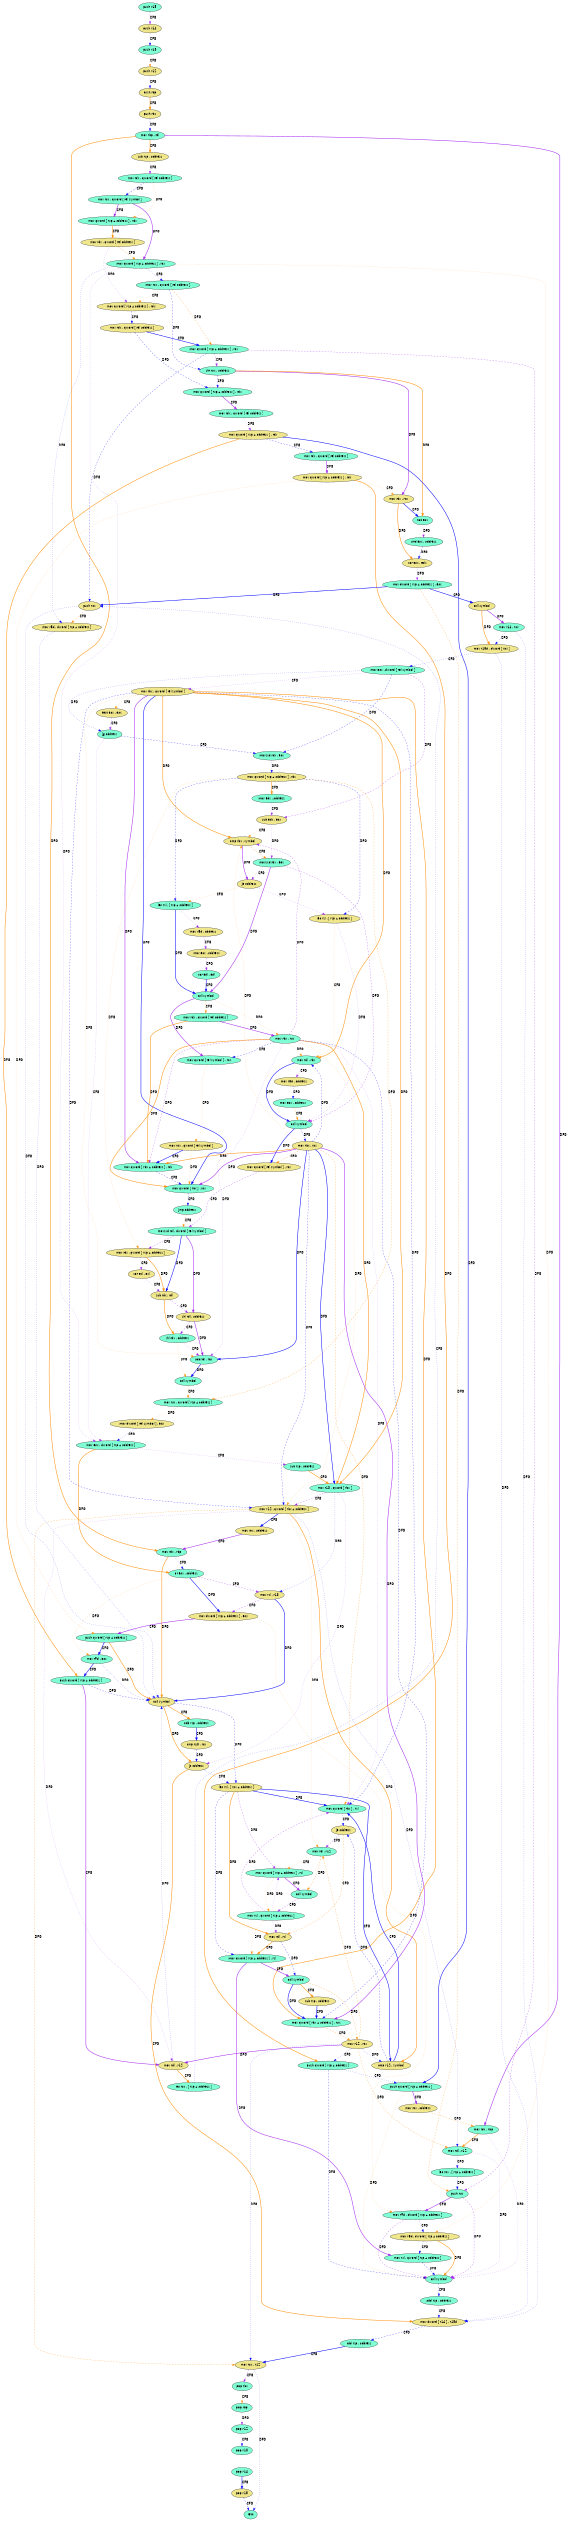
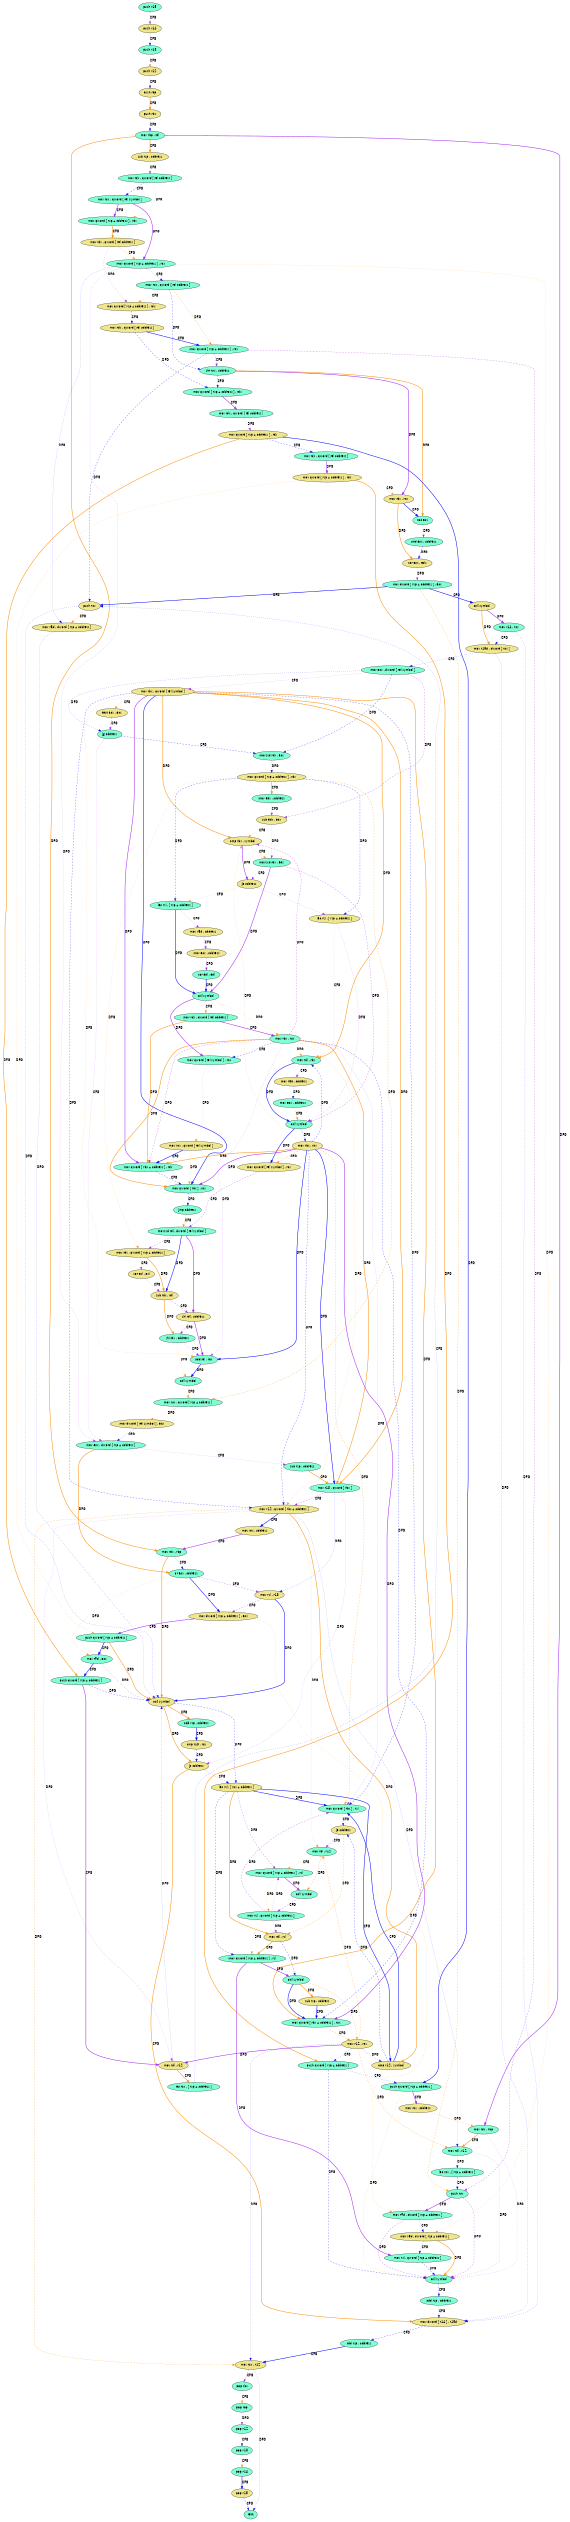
none -> (242, 2460)
